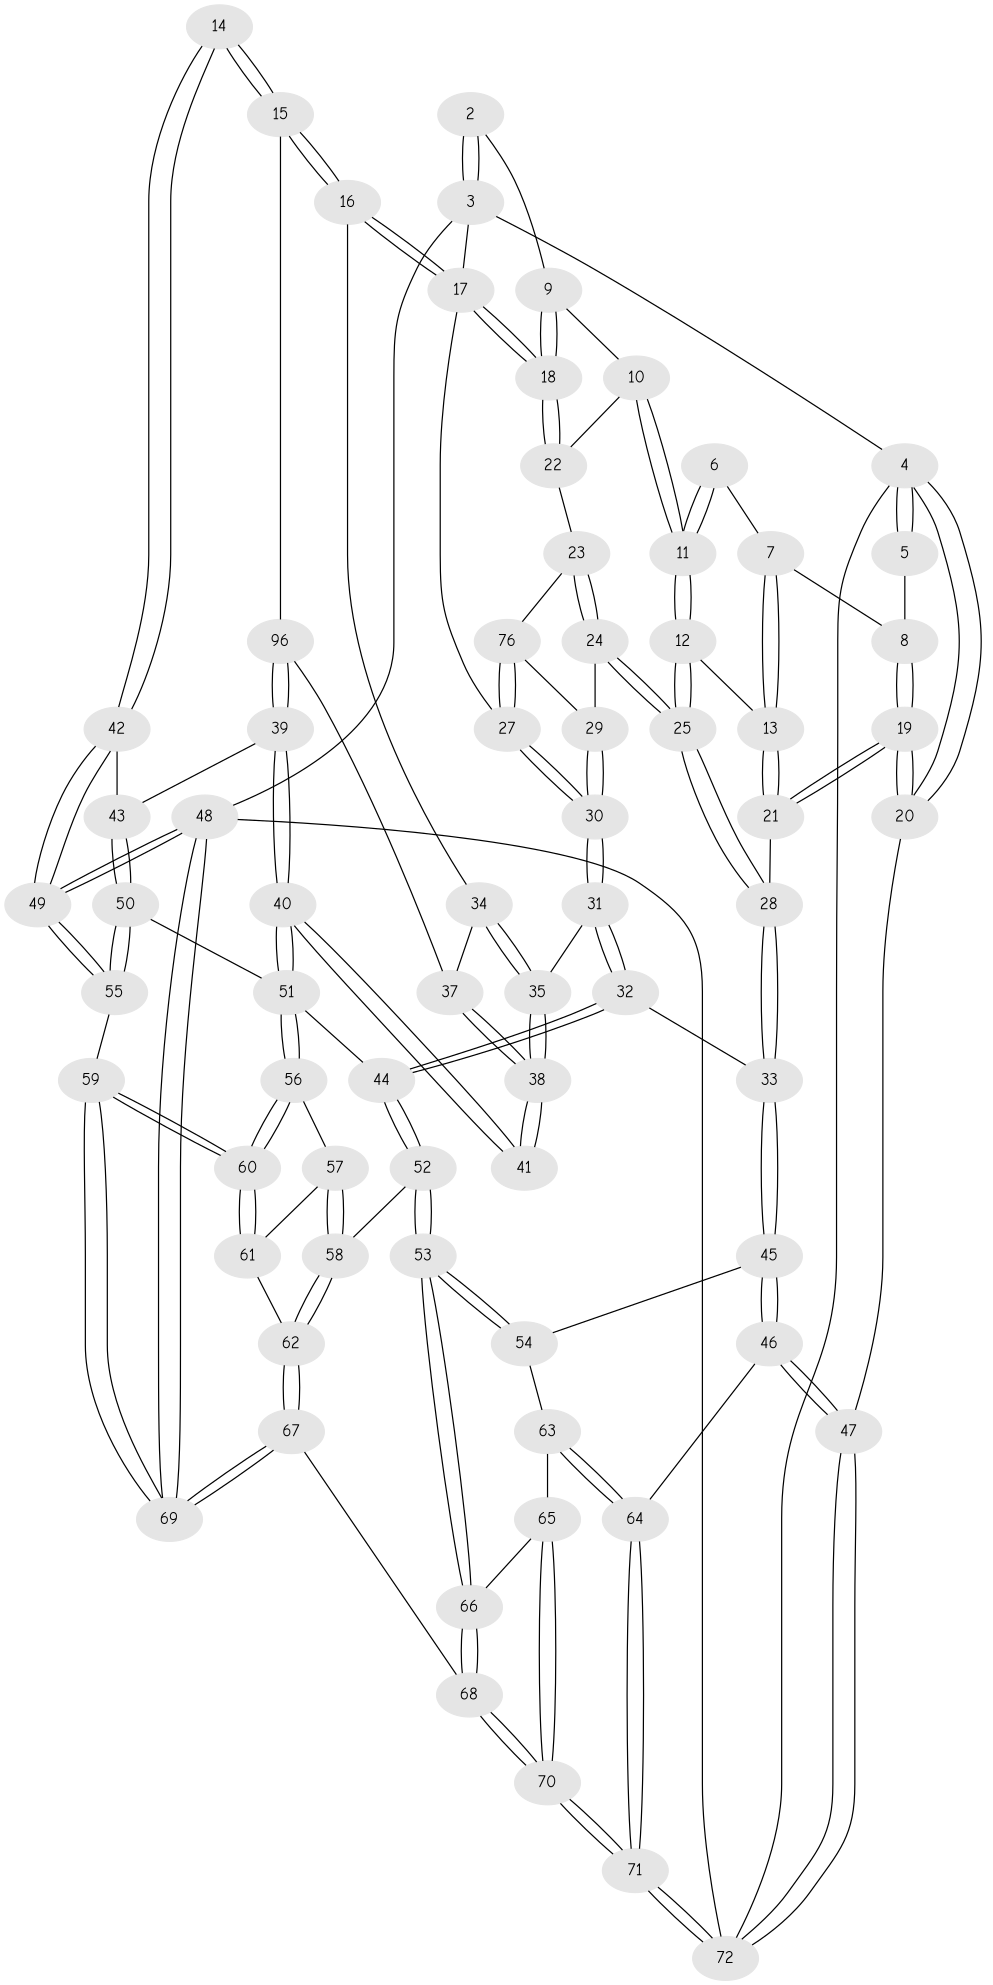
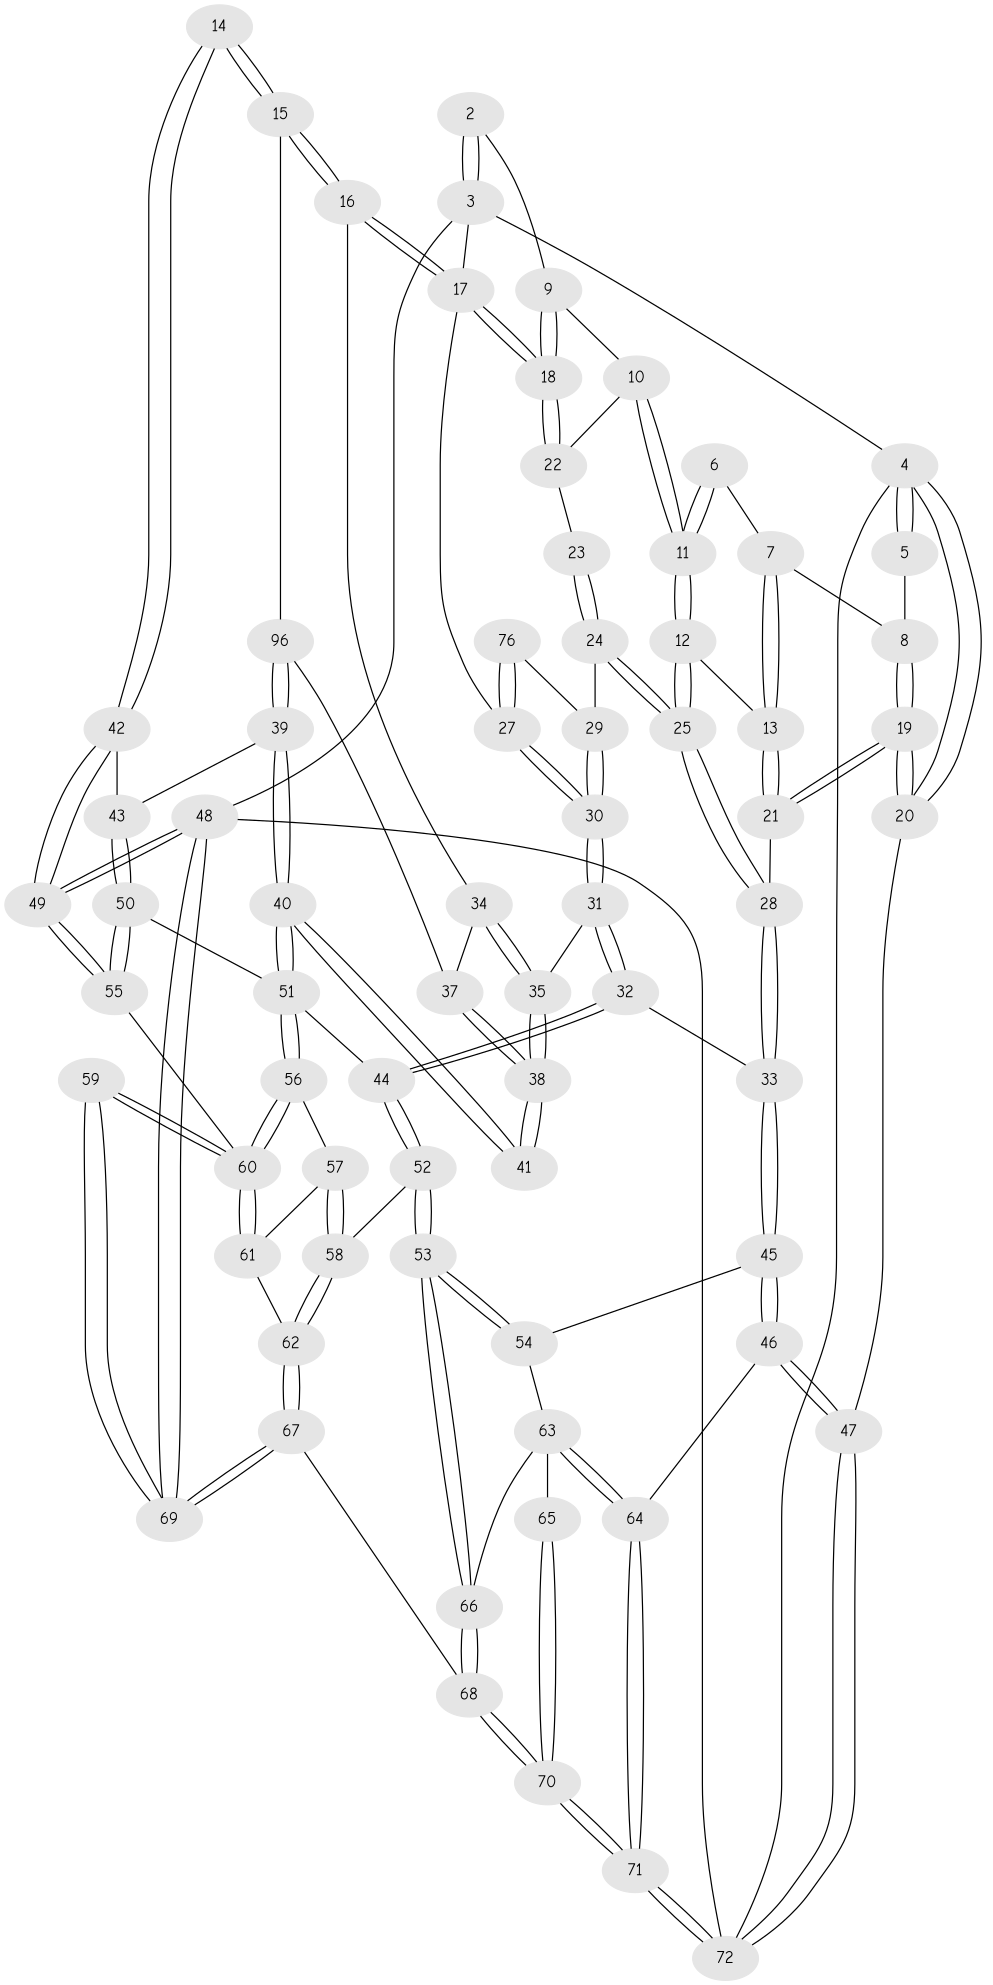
(542, 598) -> none
(103, 1037) -> (176, 1074)
(508, 1563) -> (496, 1515)
